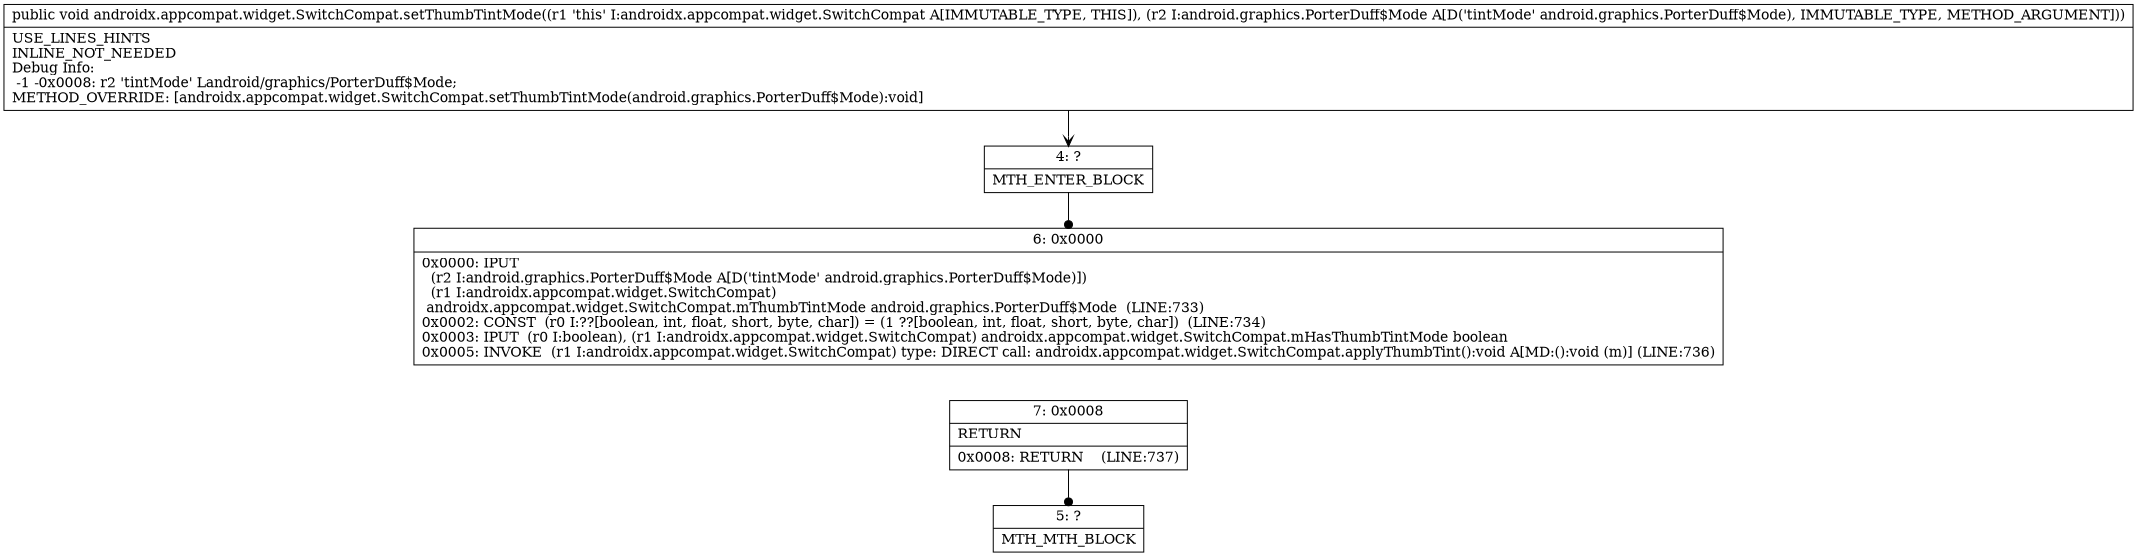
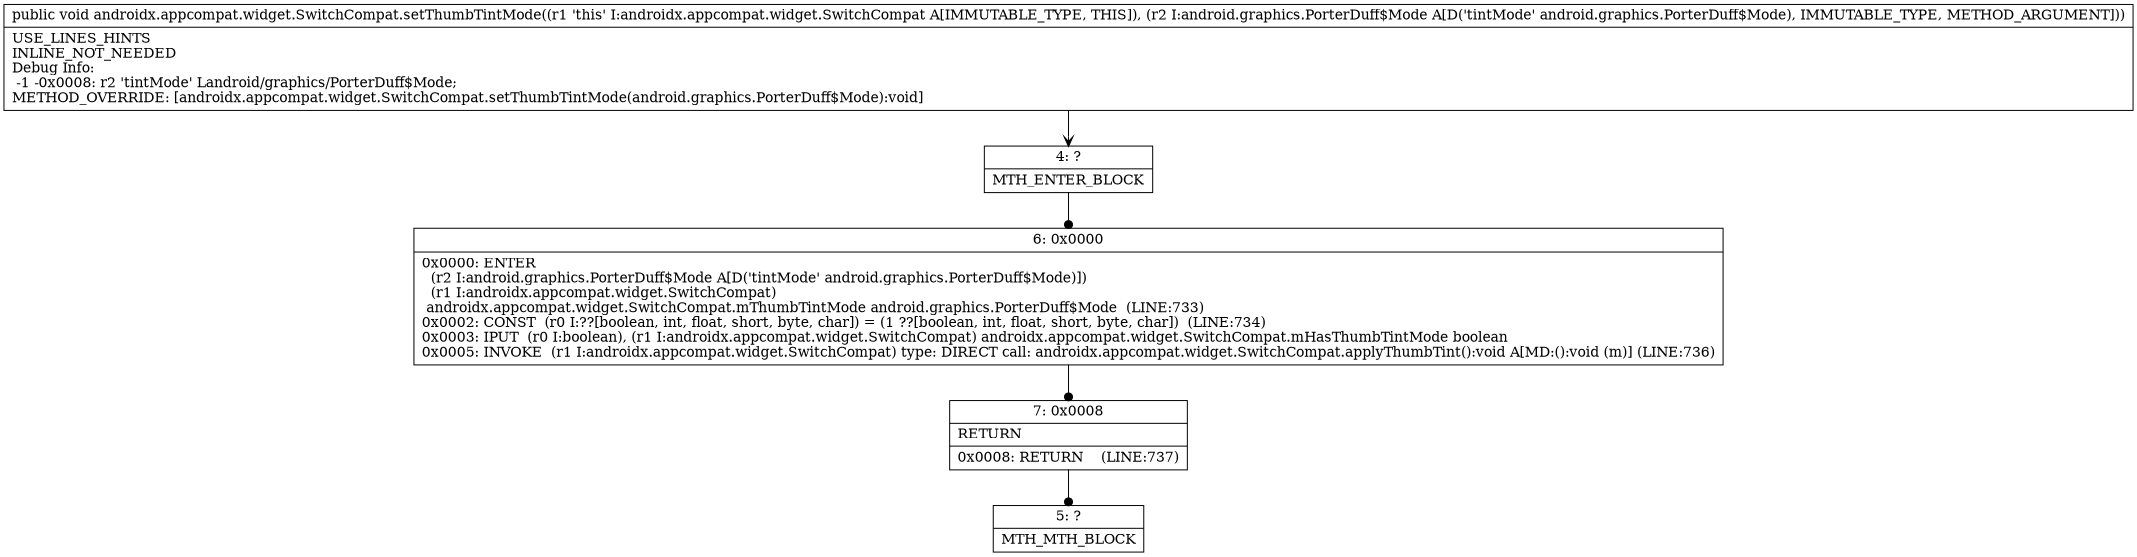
(475, 263) -> (483, 263)
none -> (1069, 379)
